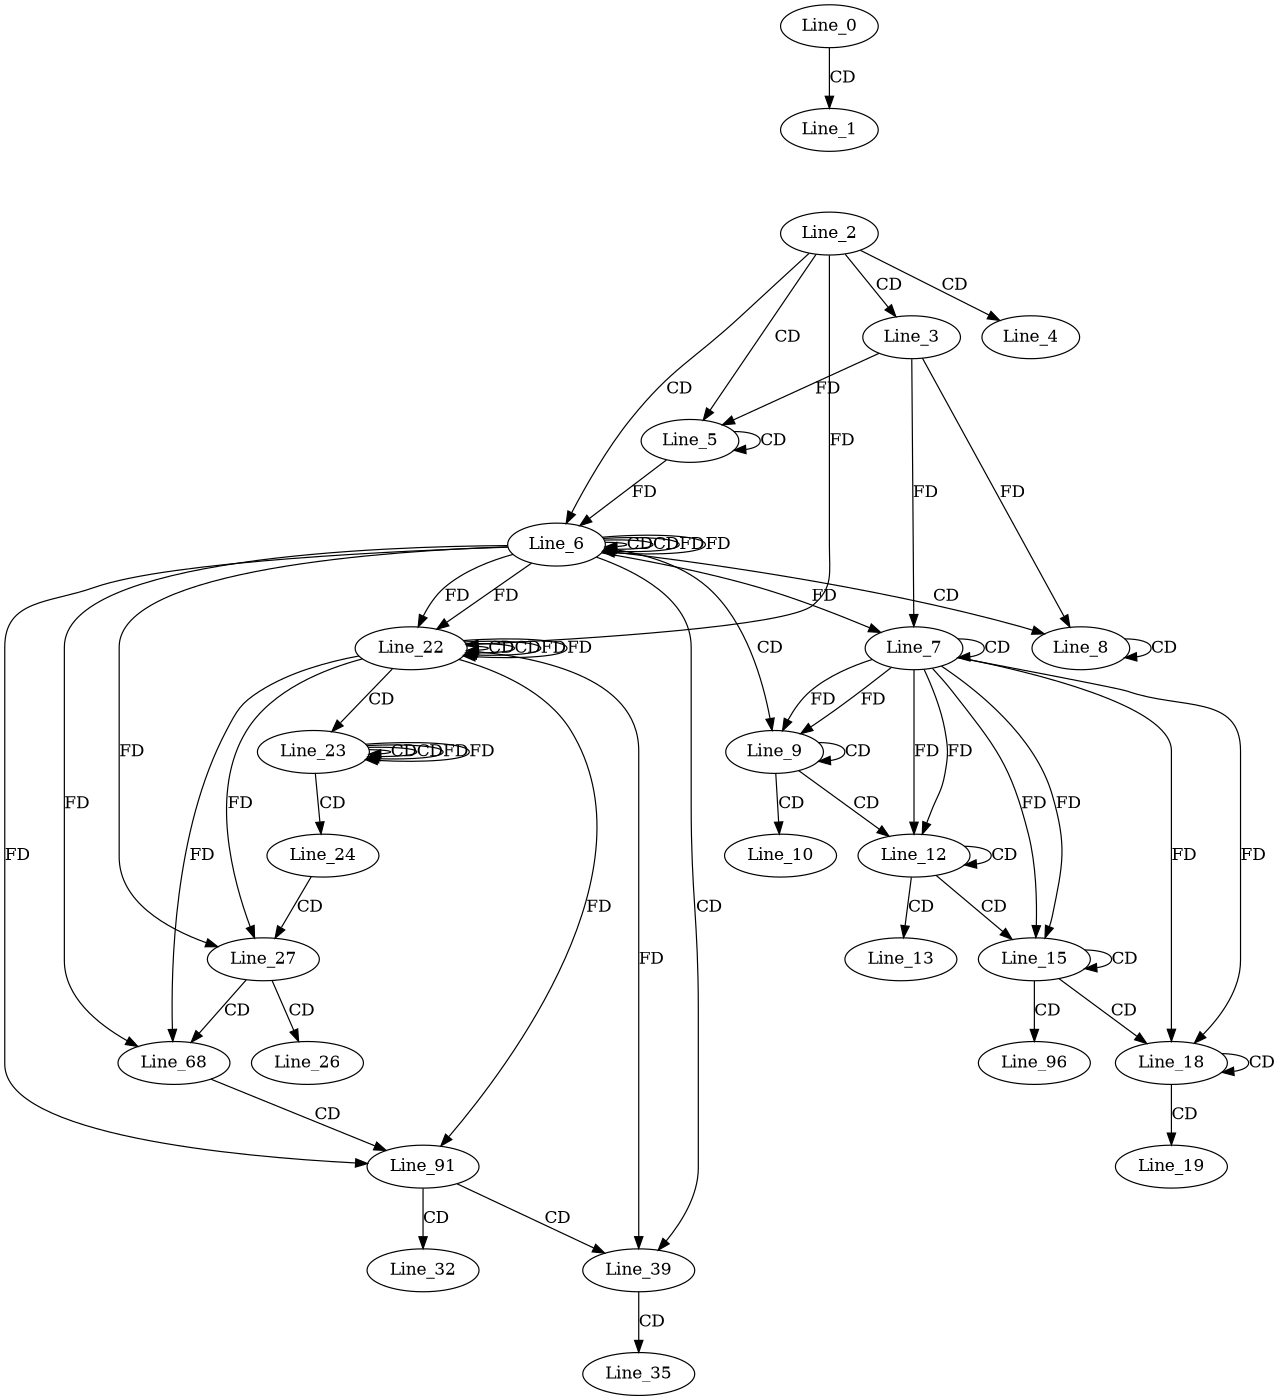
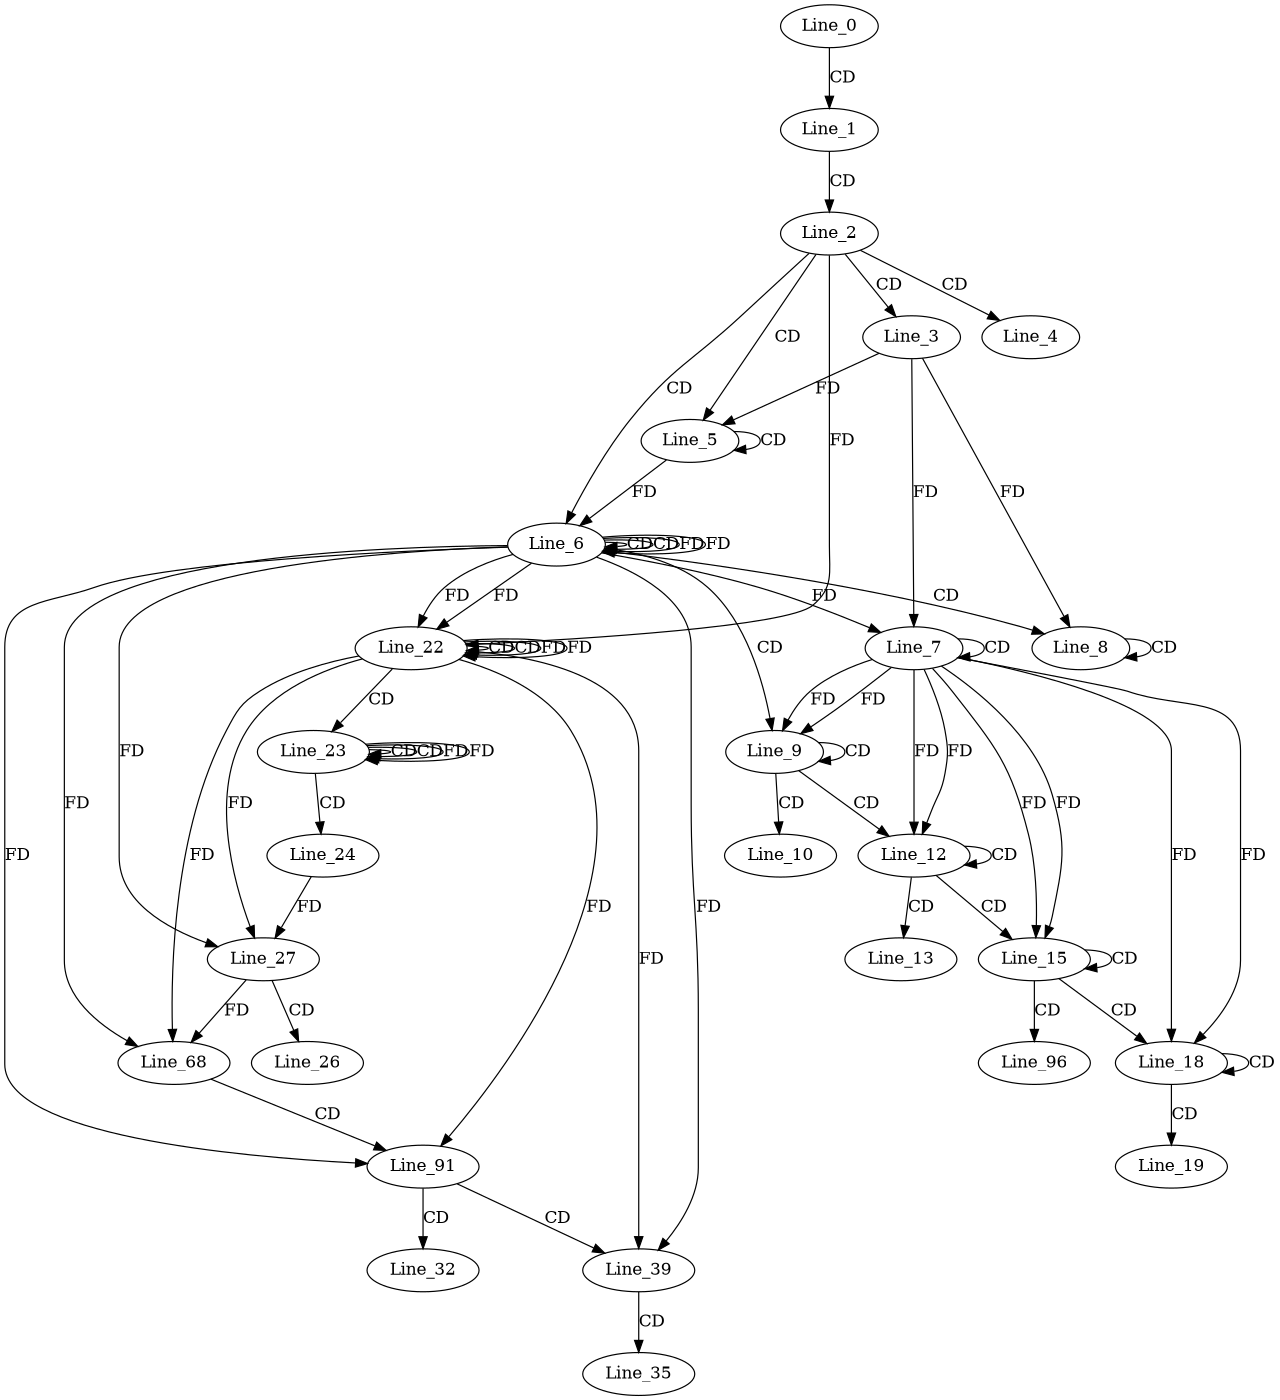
none -> (829, 176)
(310, 907) -> (310, 907)
(709, 907) -> (709, 907)
(237, 1011) -> (237, 1011)
